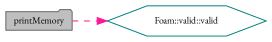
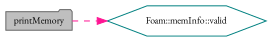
(187, 21) -> (187, 21)
